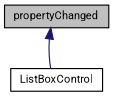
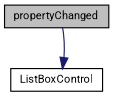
(49, 54) -> (64, 43)
